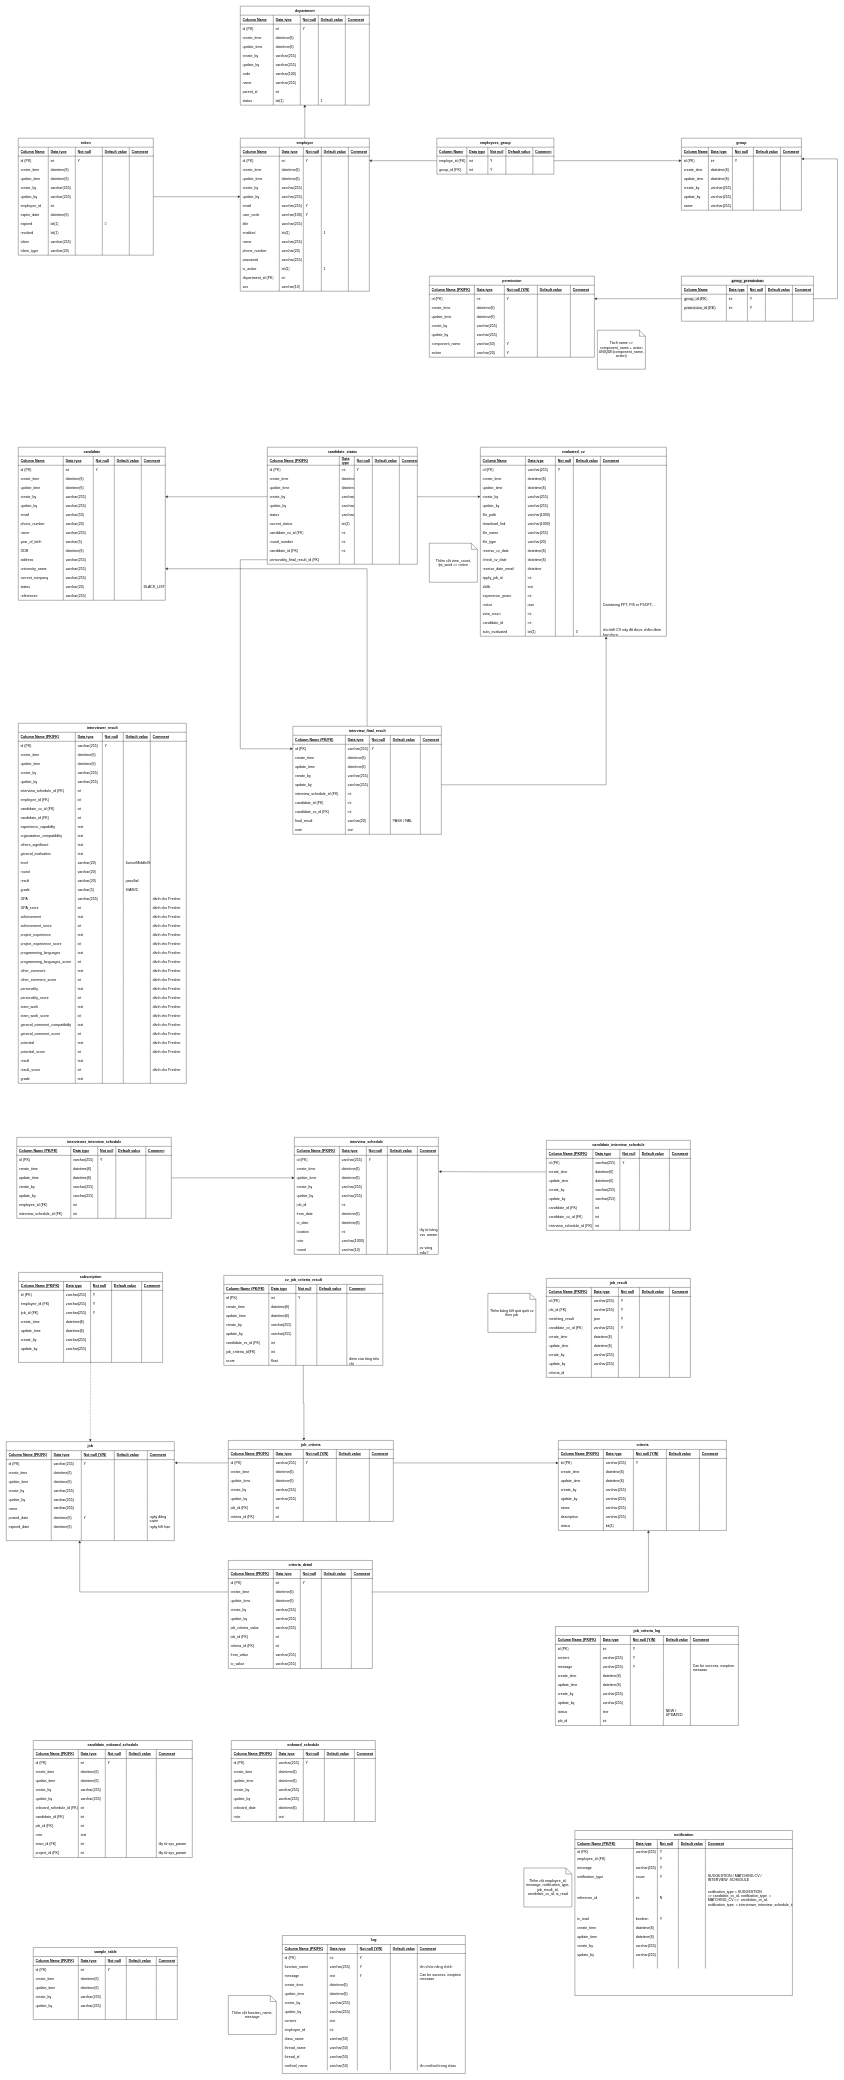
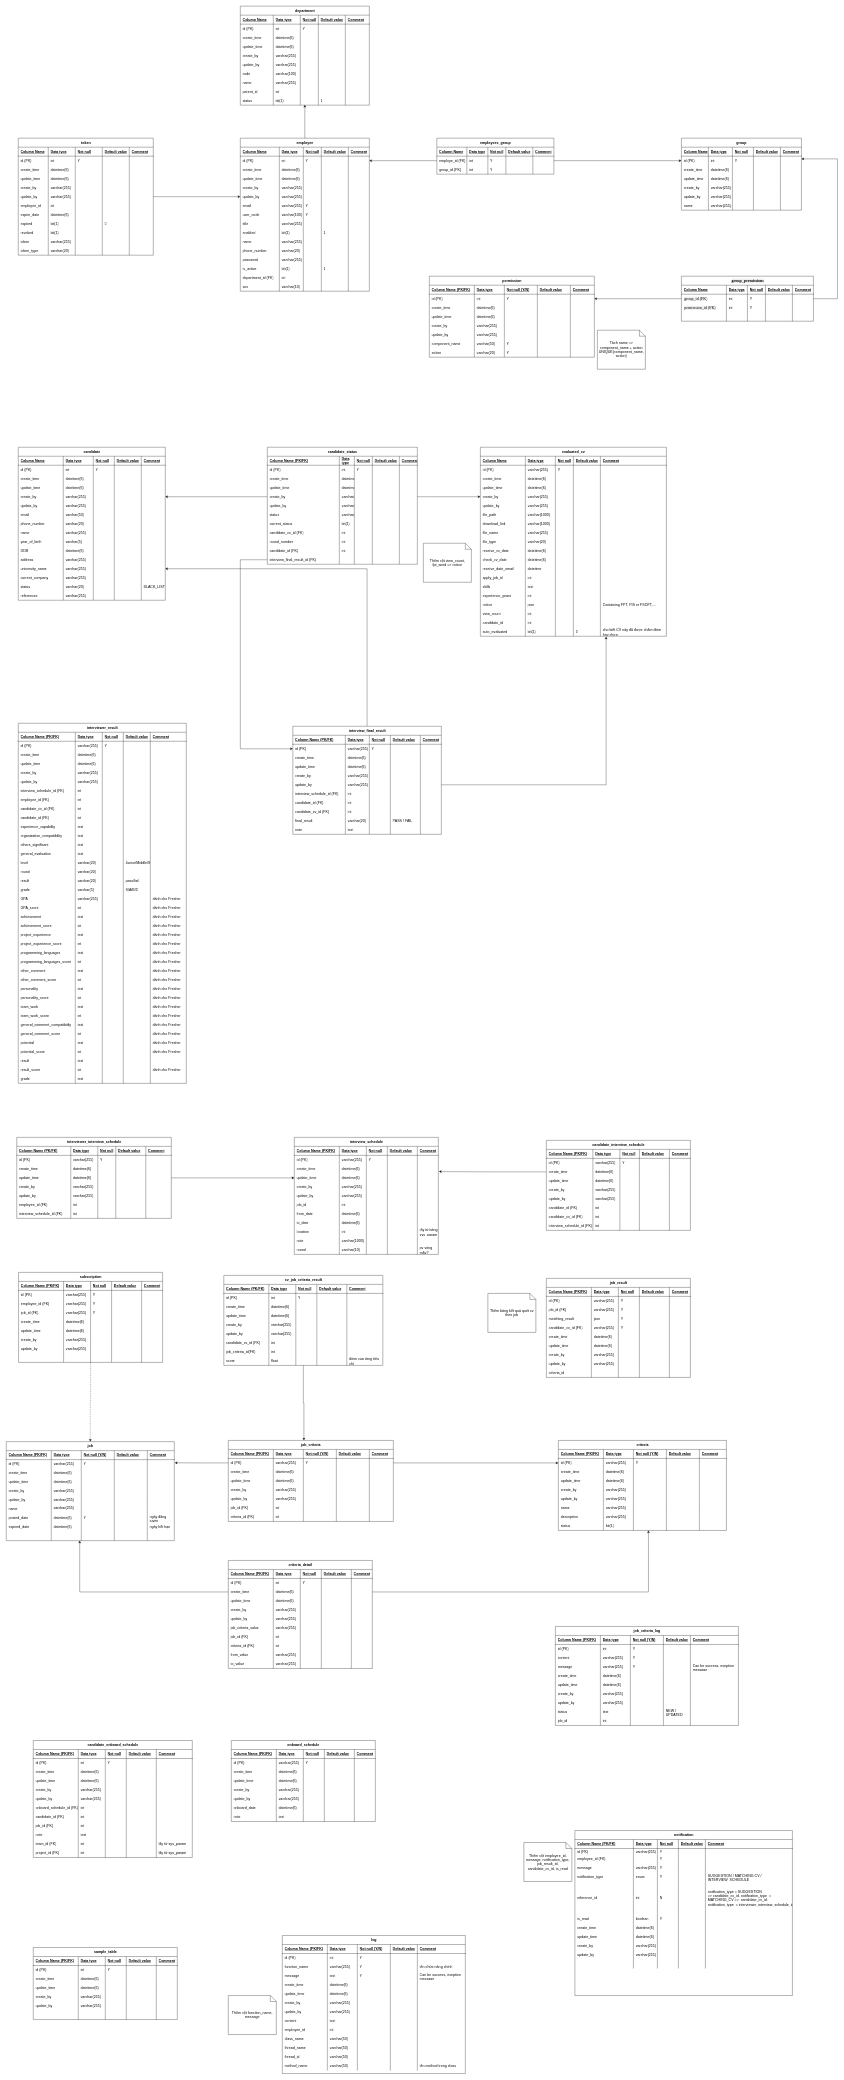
(299, 560) -> (297, 560)
(453, 563) -> (447, 563)
(548, 1887) -> (548, 1862)
